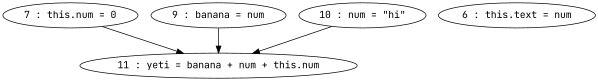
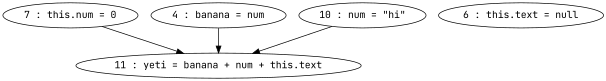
(219, 15) -> (219, 15)
(517, 15) -> (521, 15)
(219, 66) -> (219, 66)
